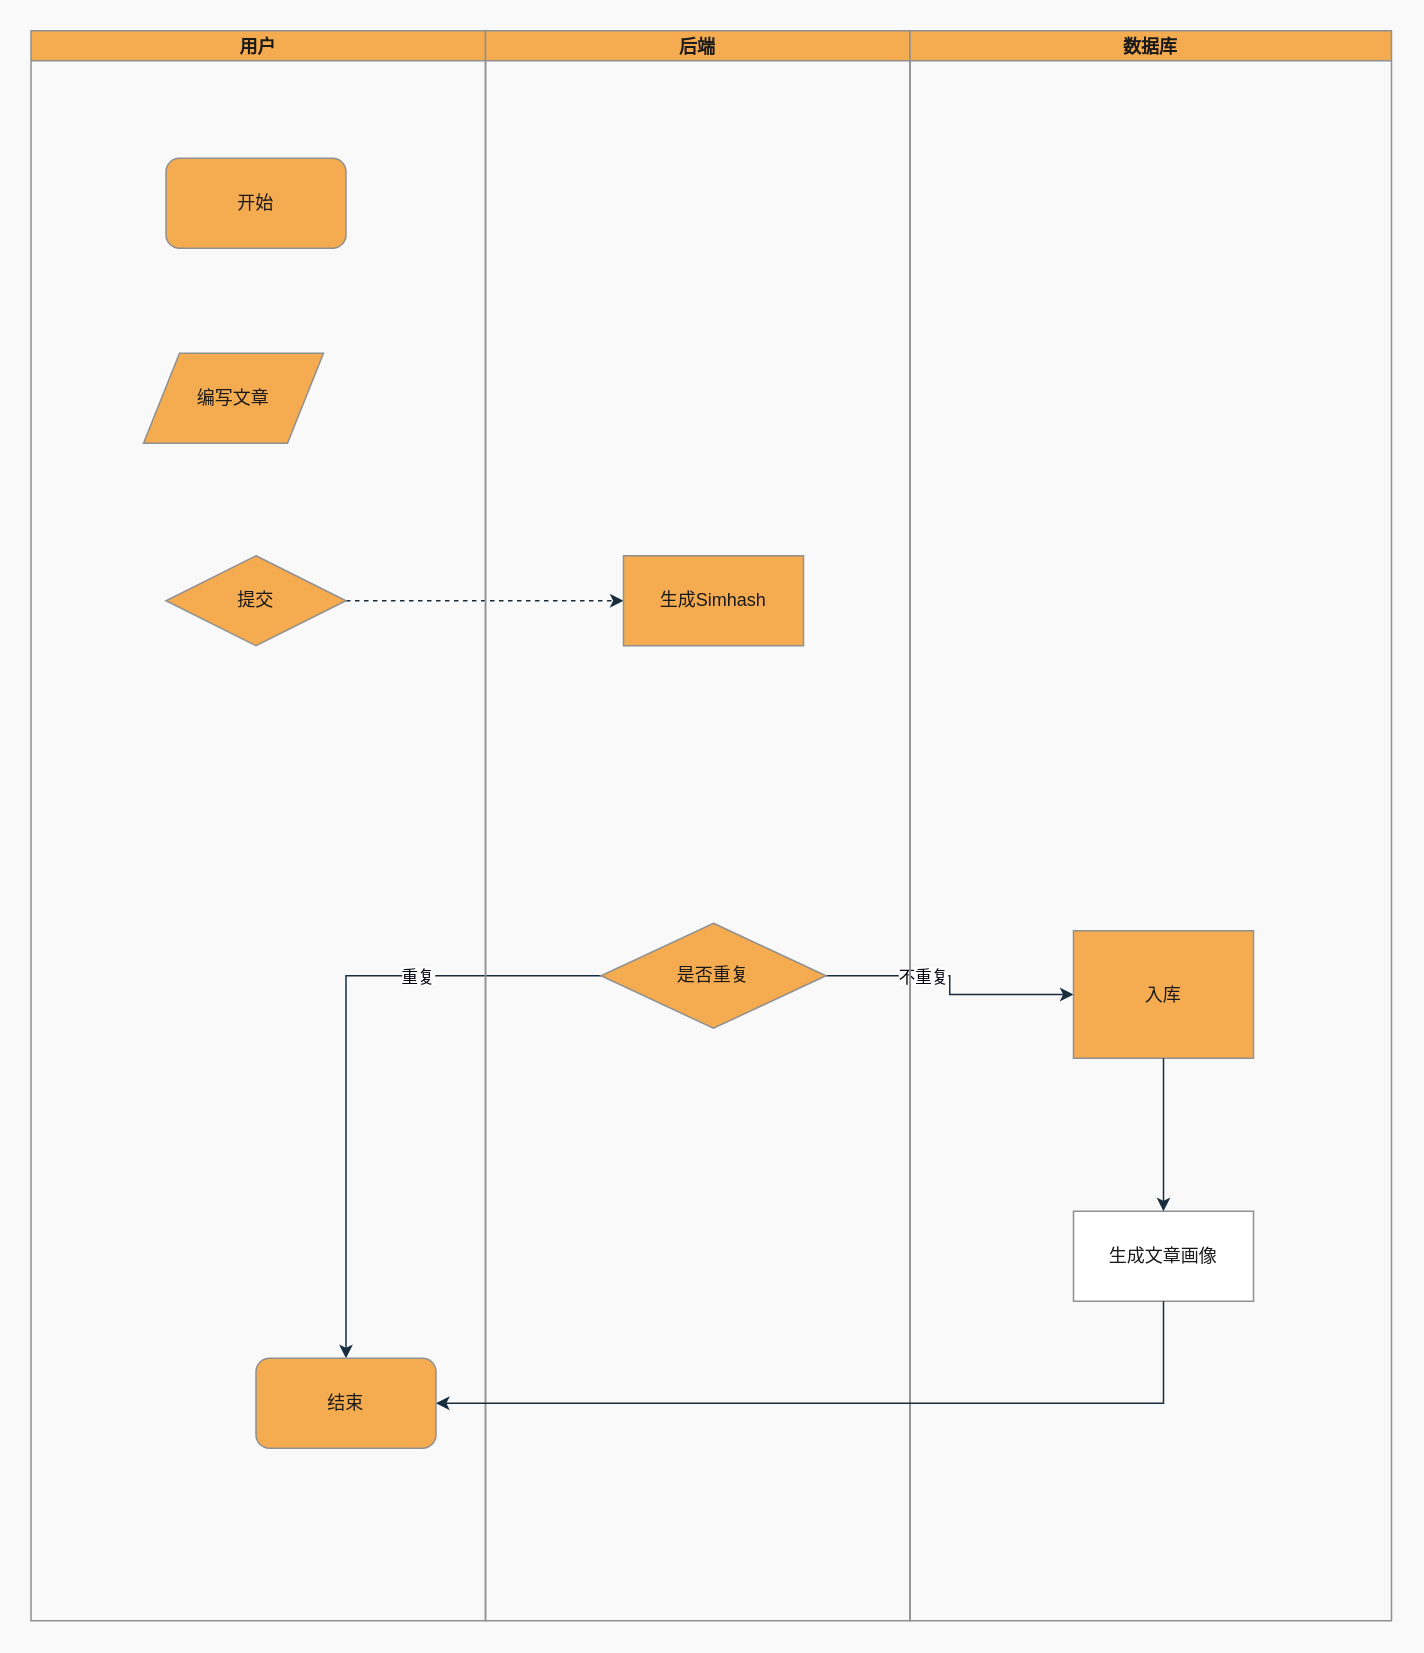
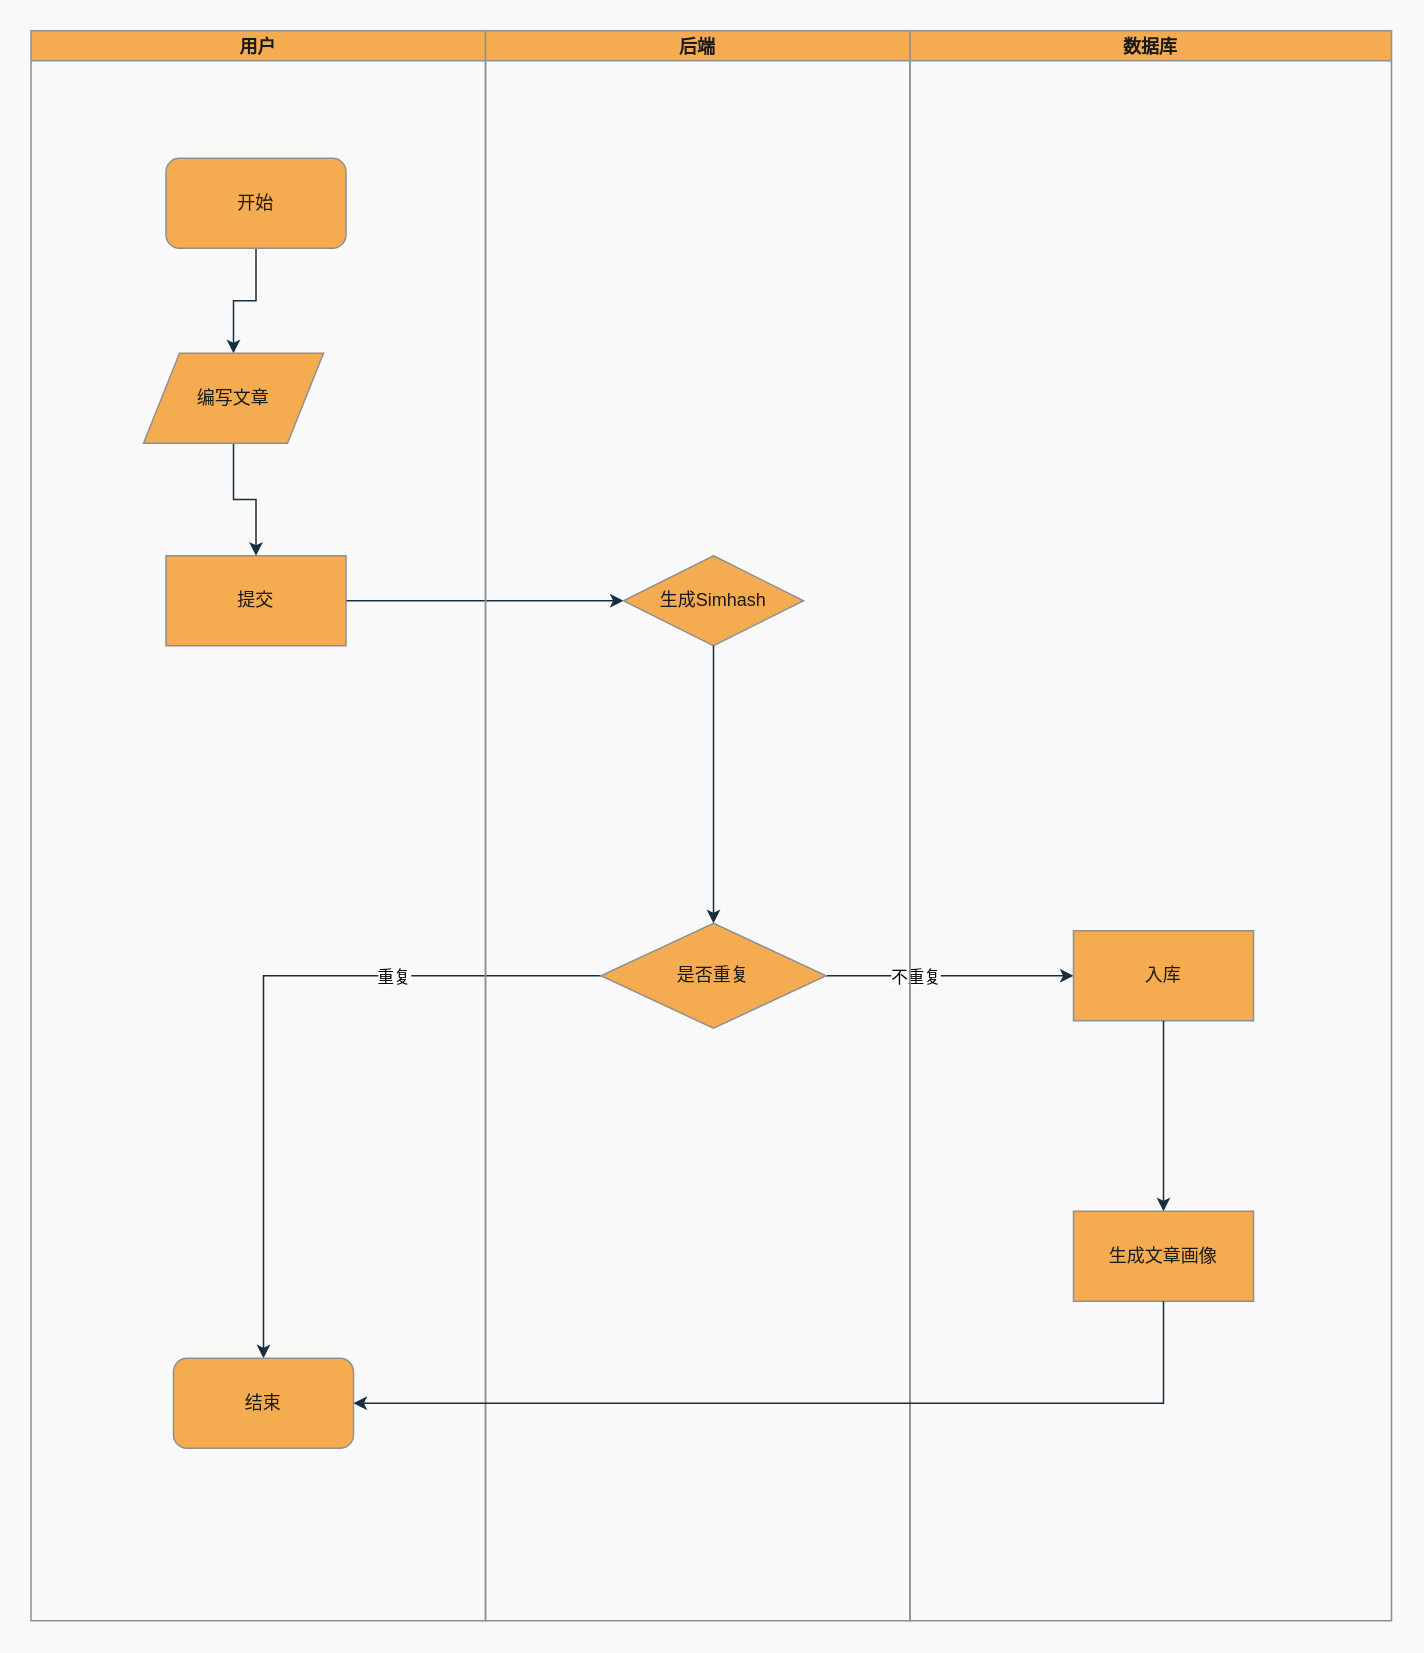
none -> (250, 301)
none -> (239, 500)
(256, 601) -> (256, 601)
(479, 601) -> (479, 601)
(713, 601) -> (713, 601)
none -> (713, 779)
(1163, 995) -> (1163, 976)
(1163, 1256) -> (1163, 1256)
(346, 1403) -> (263, 1403)
